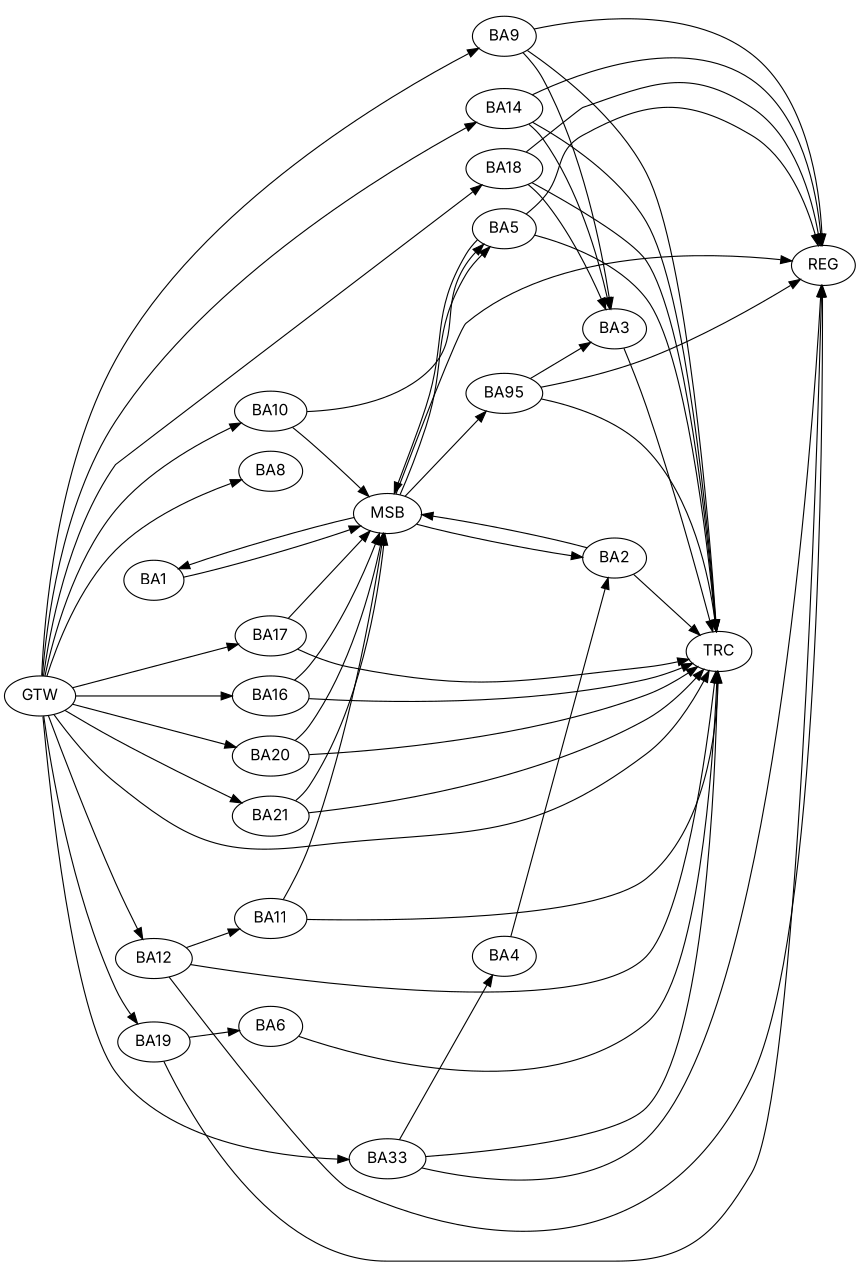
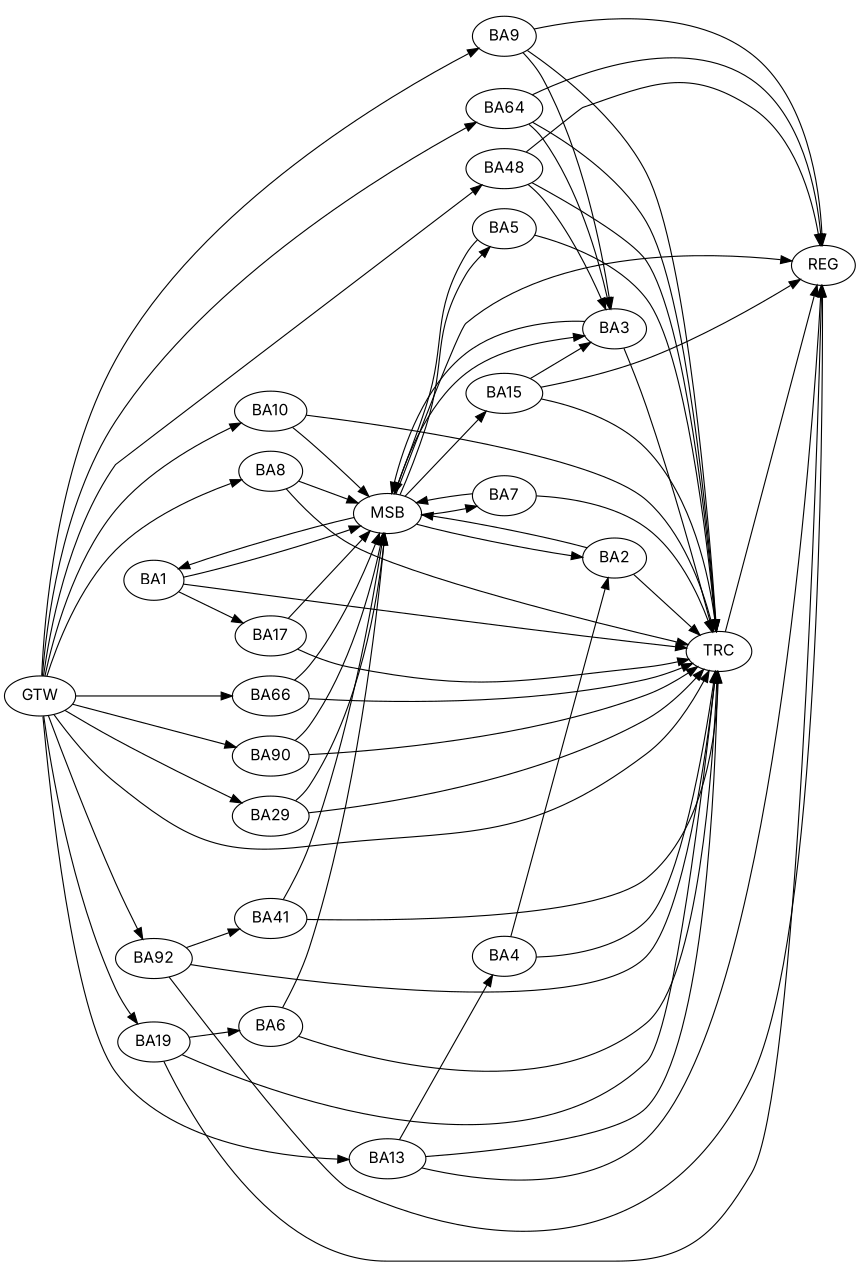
(678, 108) -> (770, 464)
(504, 109) -> (504, 109)
(504, 169) -> (504, 169)
none -> (457, 362)
(424, 375) -> (548, 459)
none -> (456, 382)
(504, 393) -> (504, 393)
none -> (323, 490)
none -> (504, 496)
none -> (471, 588)
none -> (429, 617)
(150, 667) -> (206, 605)
(271, 696) -> (271, 696)
(271, 756) -> (271, 756)
none -> (351, 781)
(271, 816) -> (271, 816)
none -> (675, 862)
(271, 918) -> (271, 918)
(154, 959) -> (154, 959)
none -> (604, 1091)
(388, 1159) -> (388, 1159)
